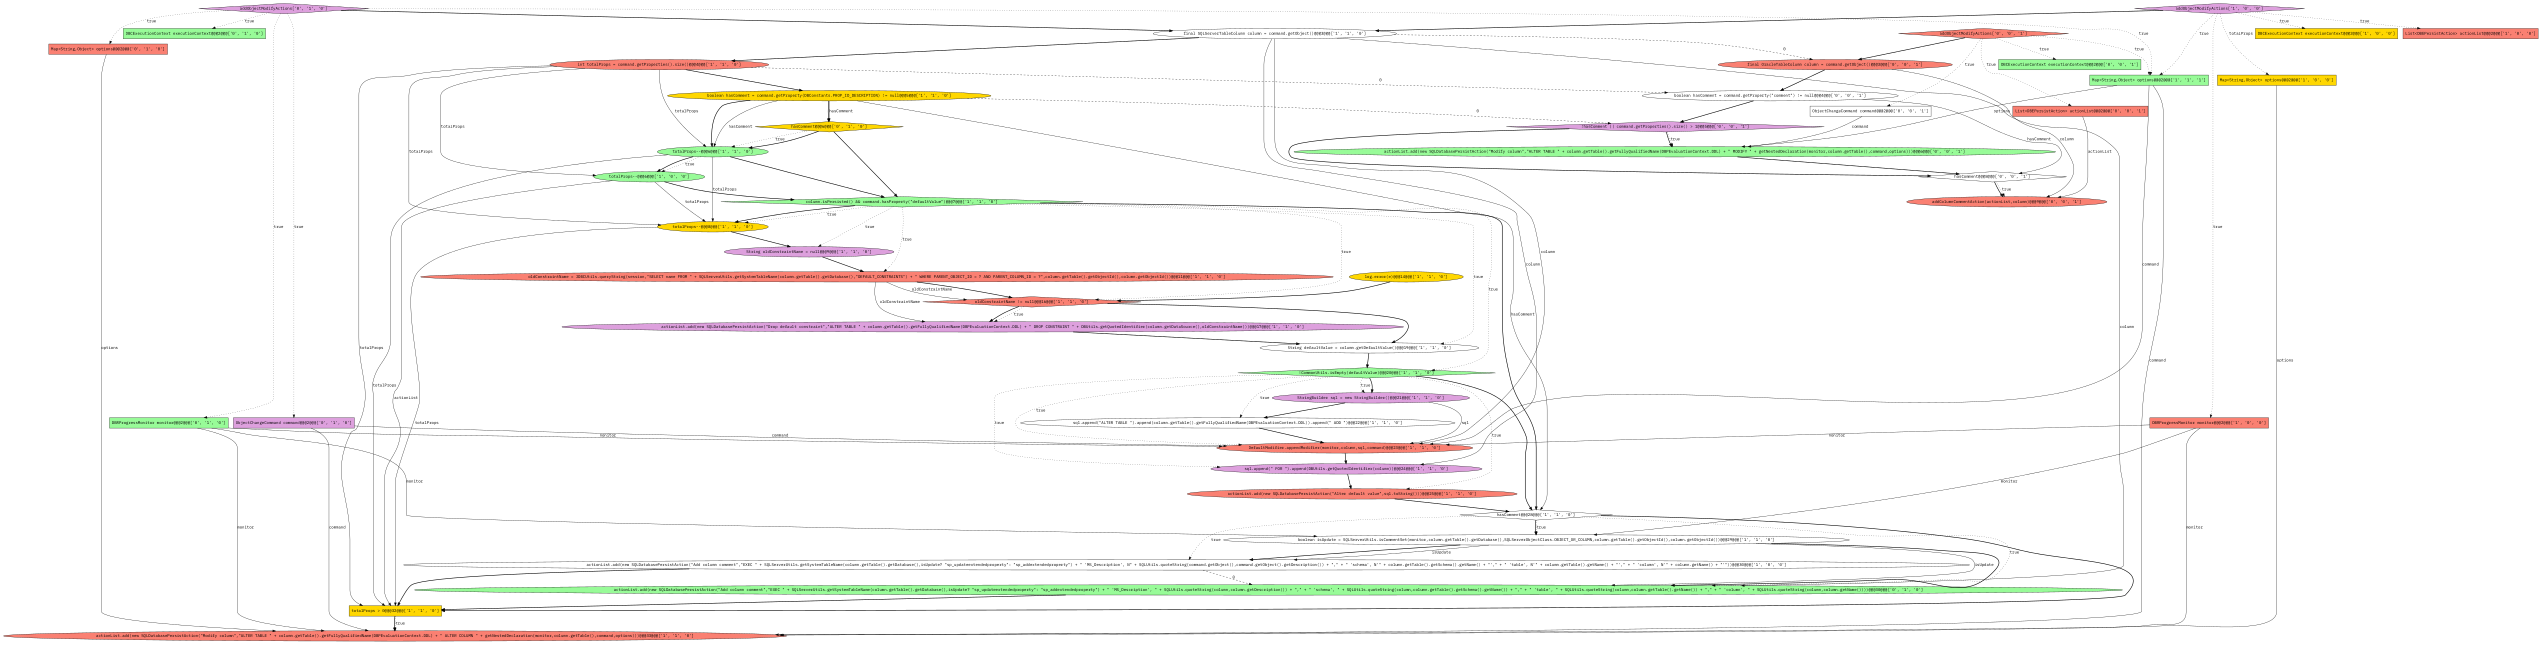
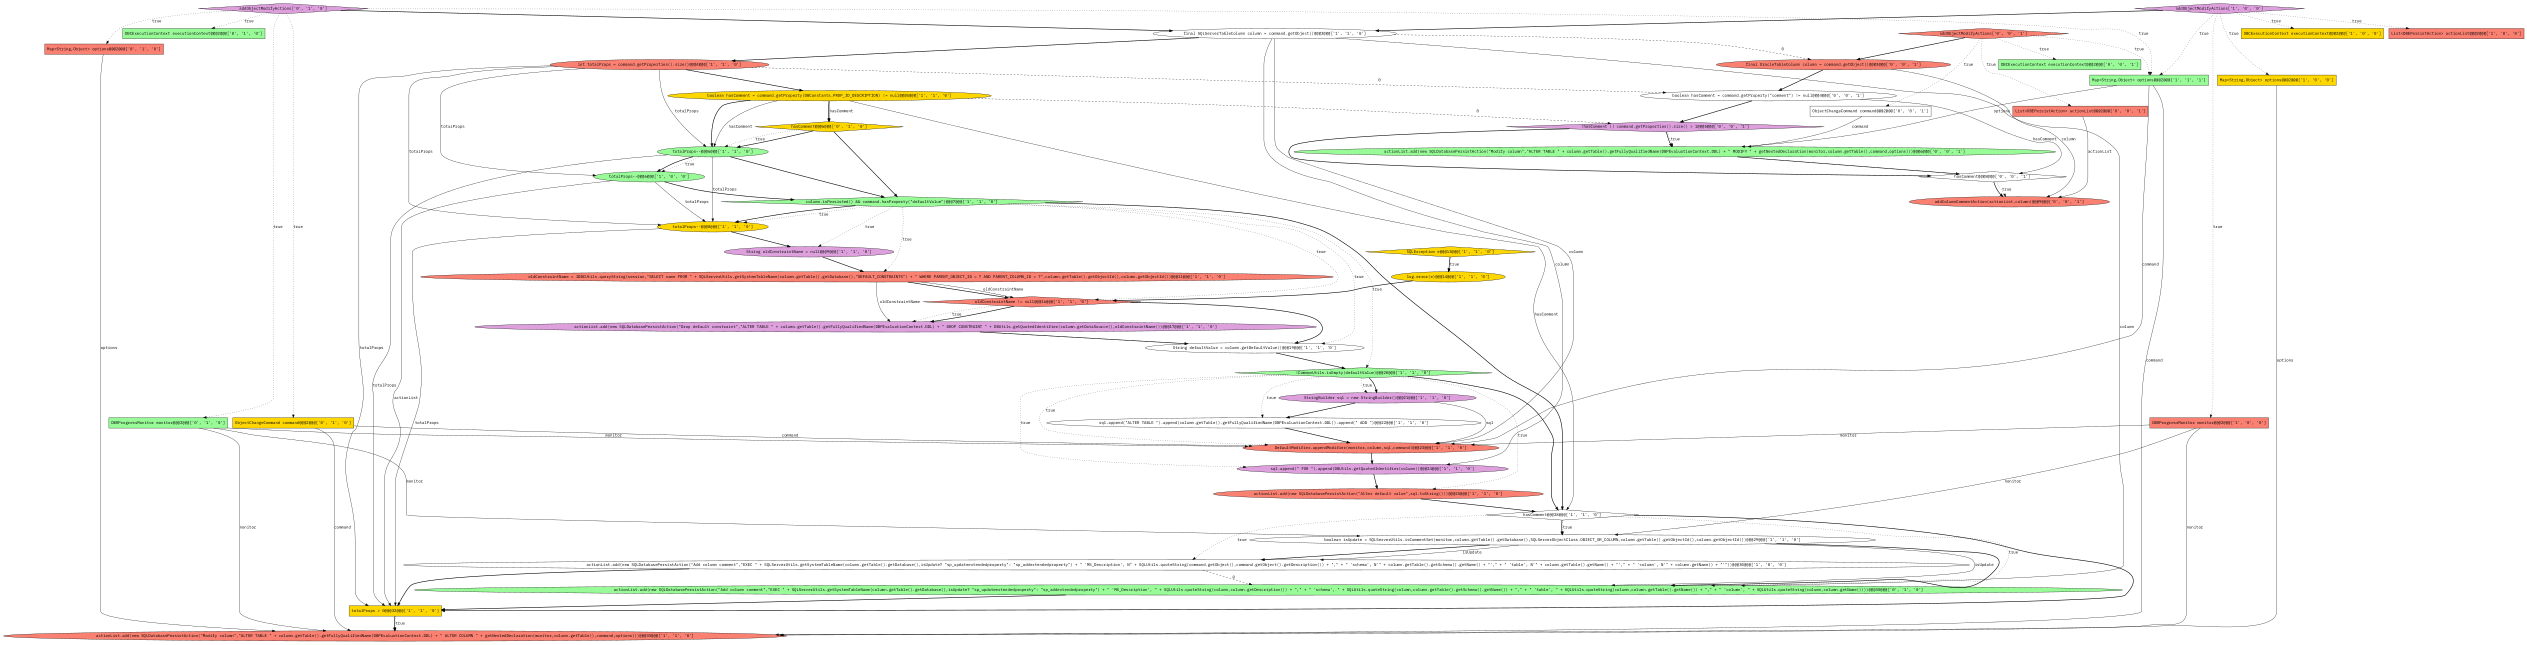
(2241, 34) -> (2234, 34)
none -> (1451, 252)
(294, 423) -> (293, 423)
